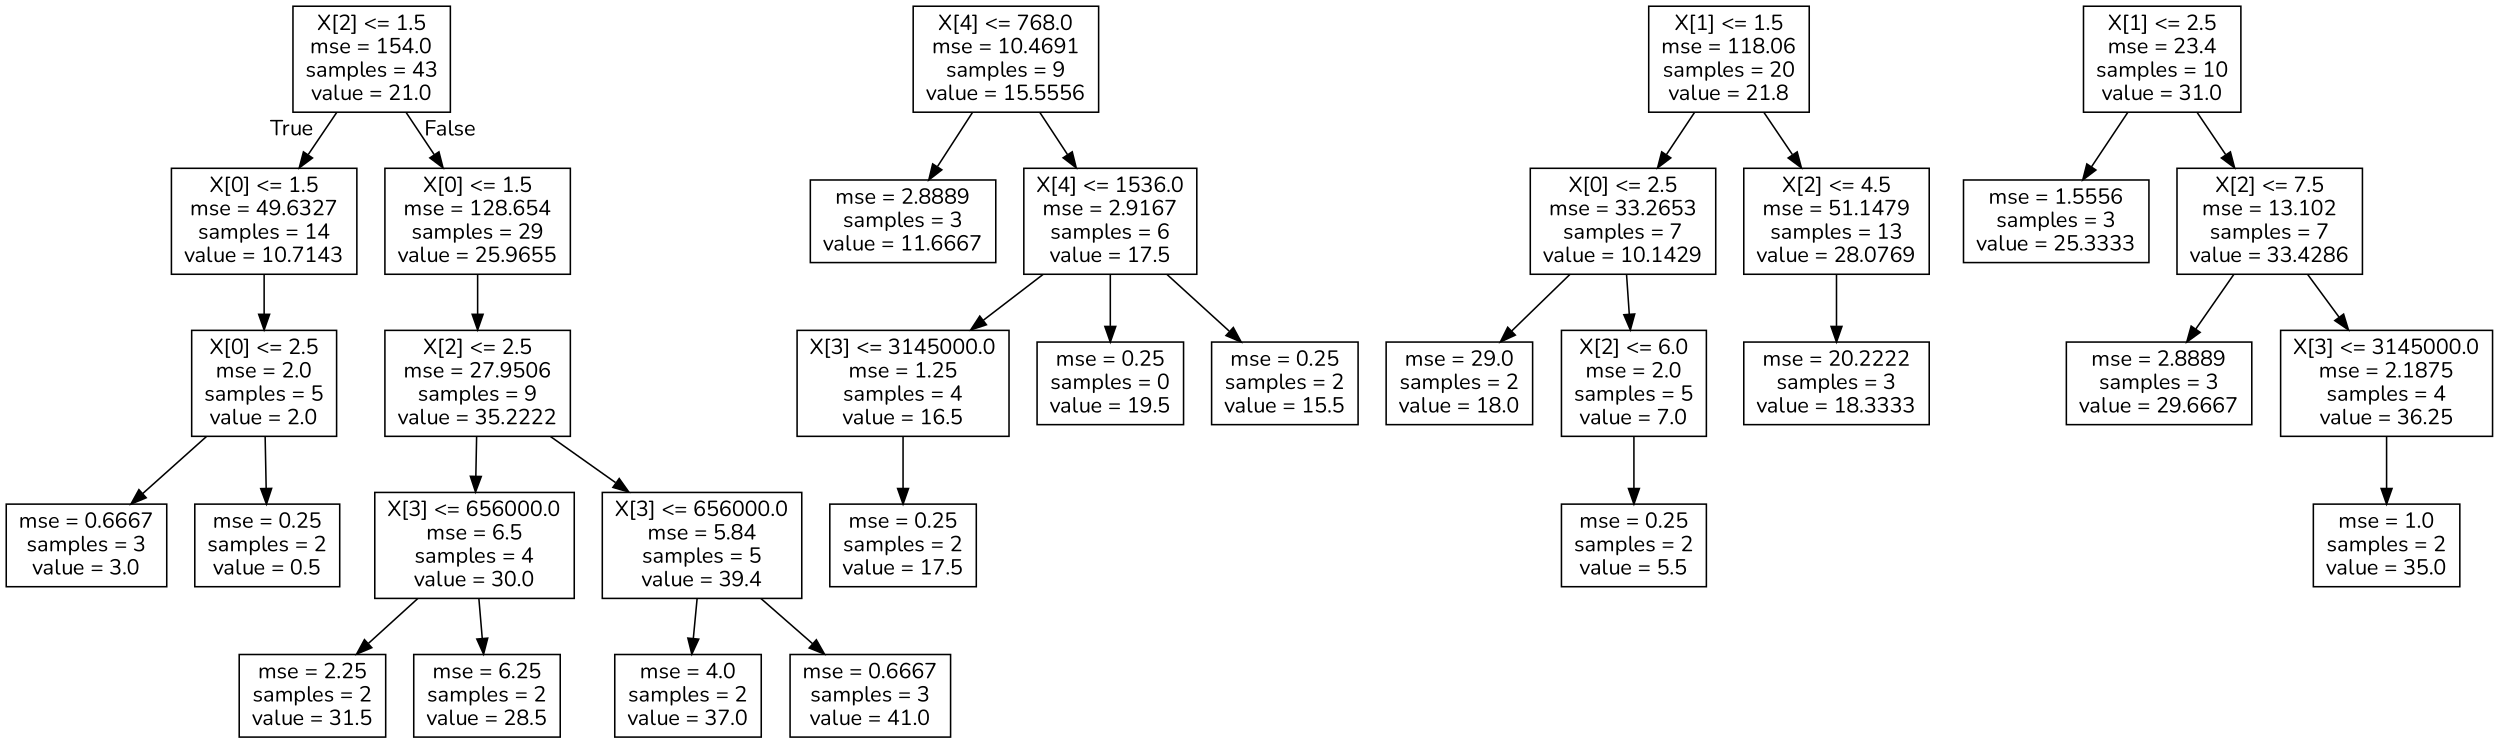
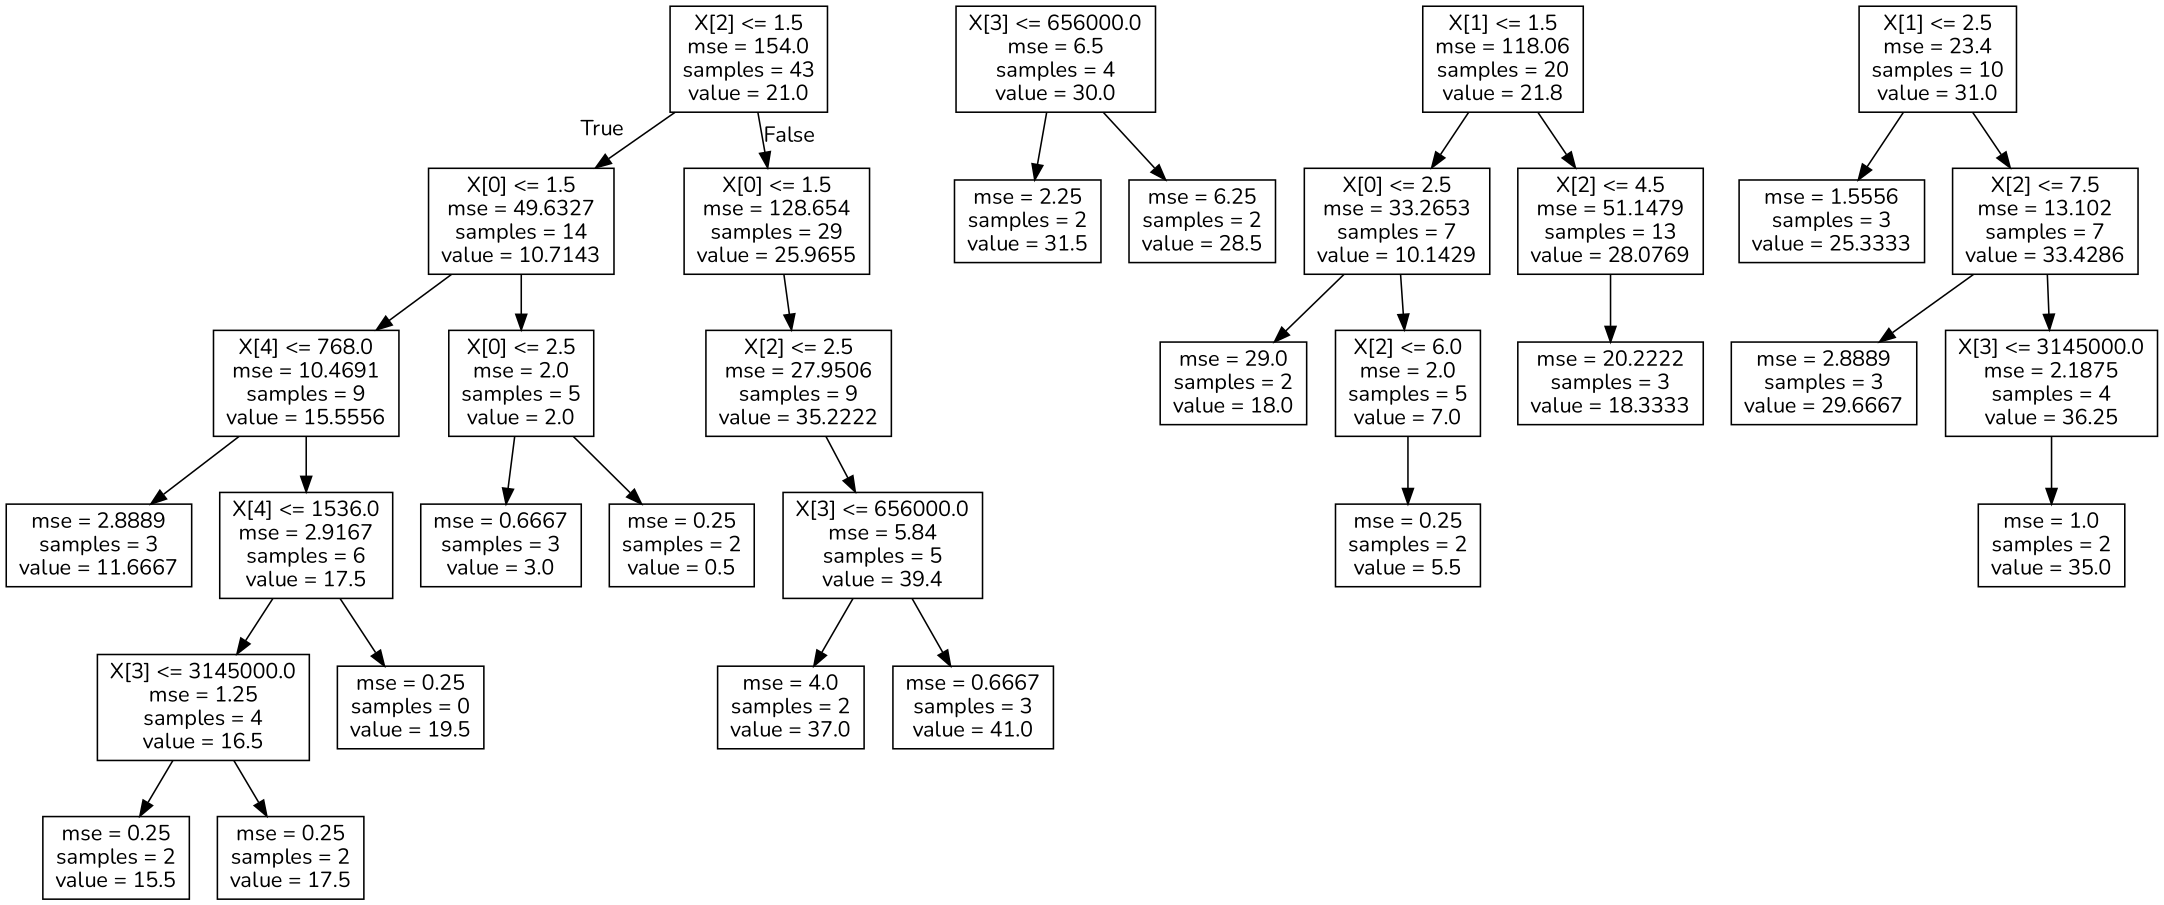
none -> (420, 298)
(1198, 303) -> (160, 781)
(476, 456) -> none
